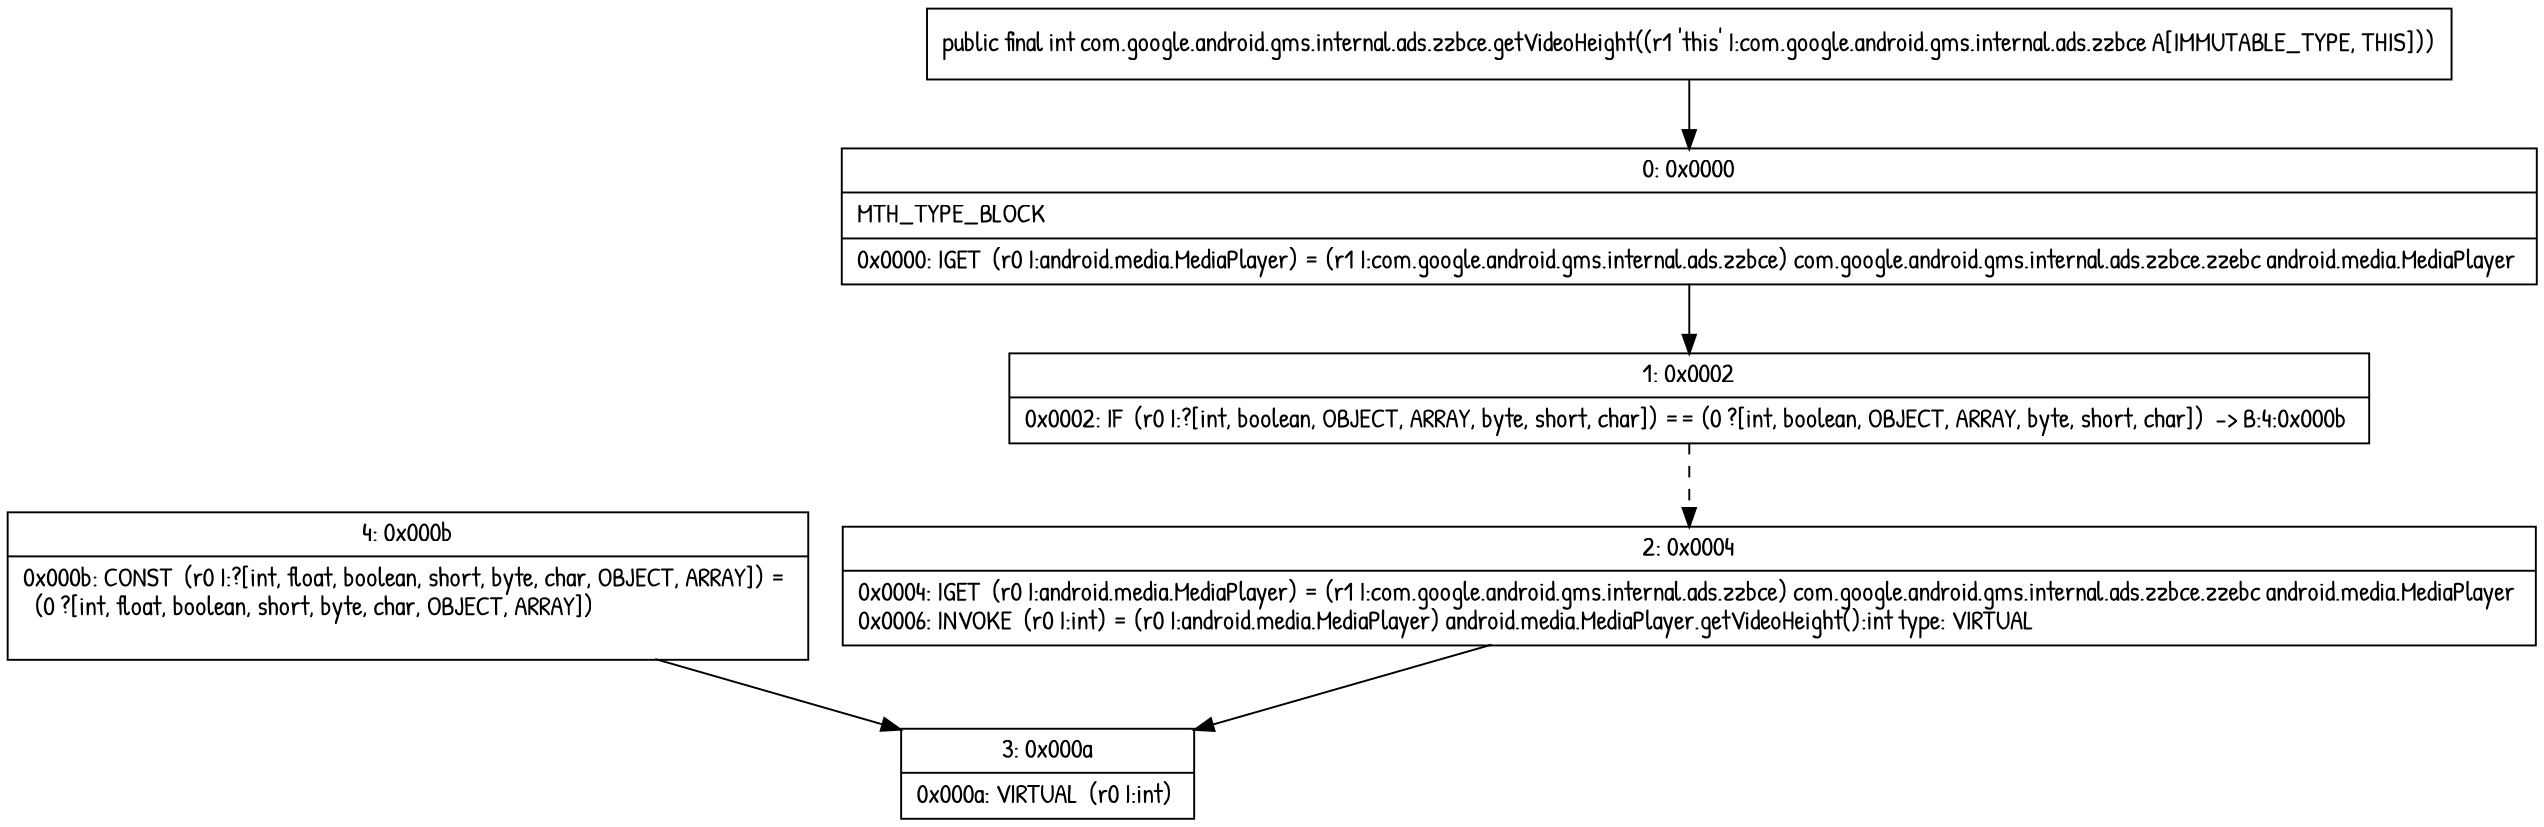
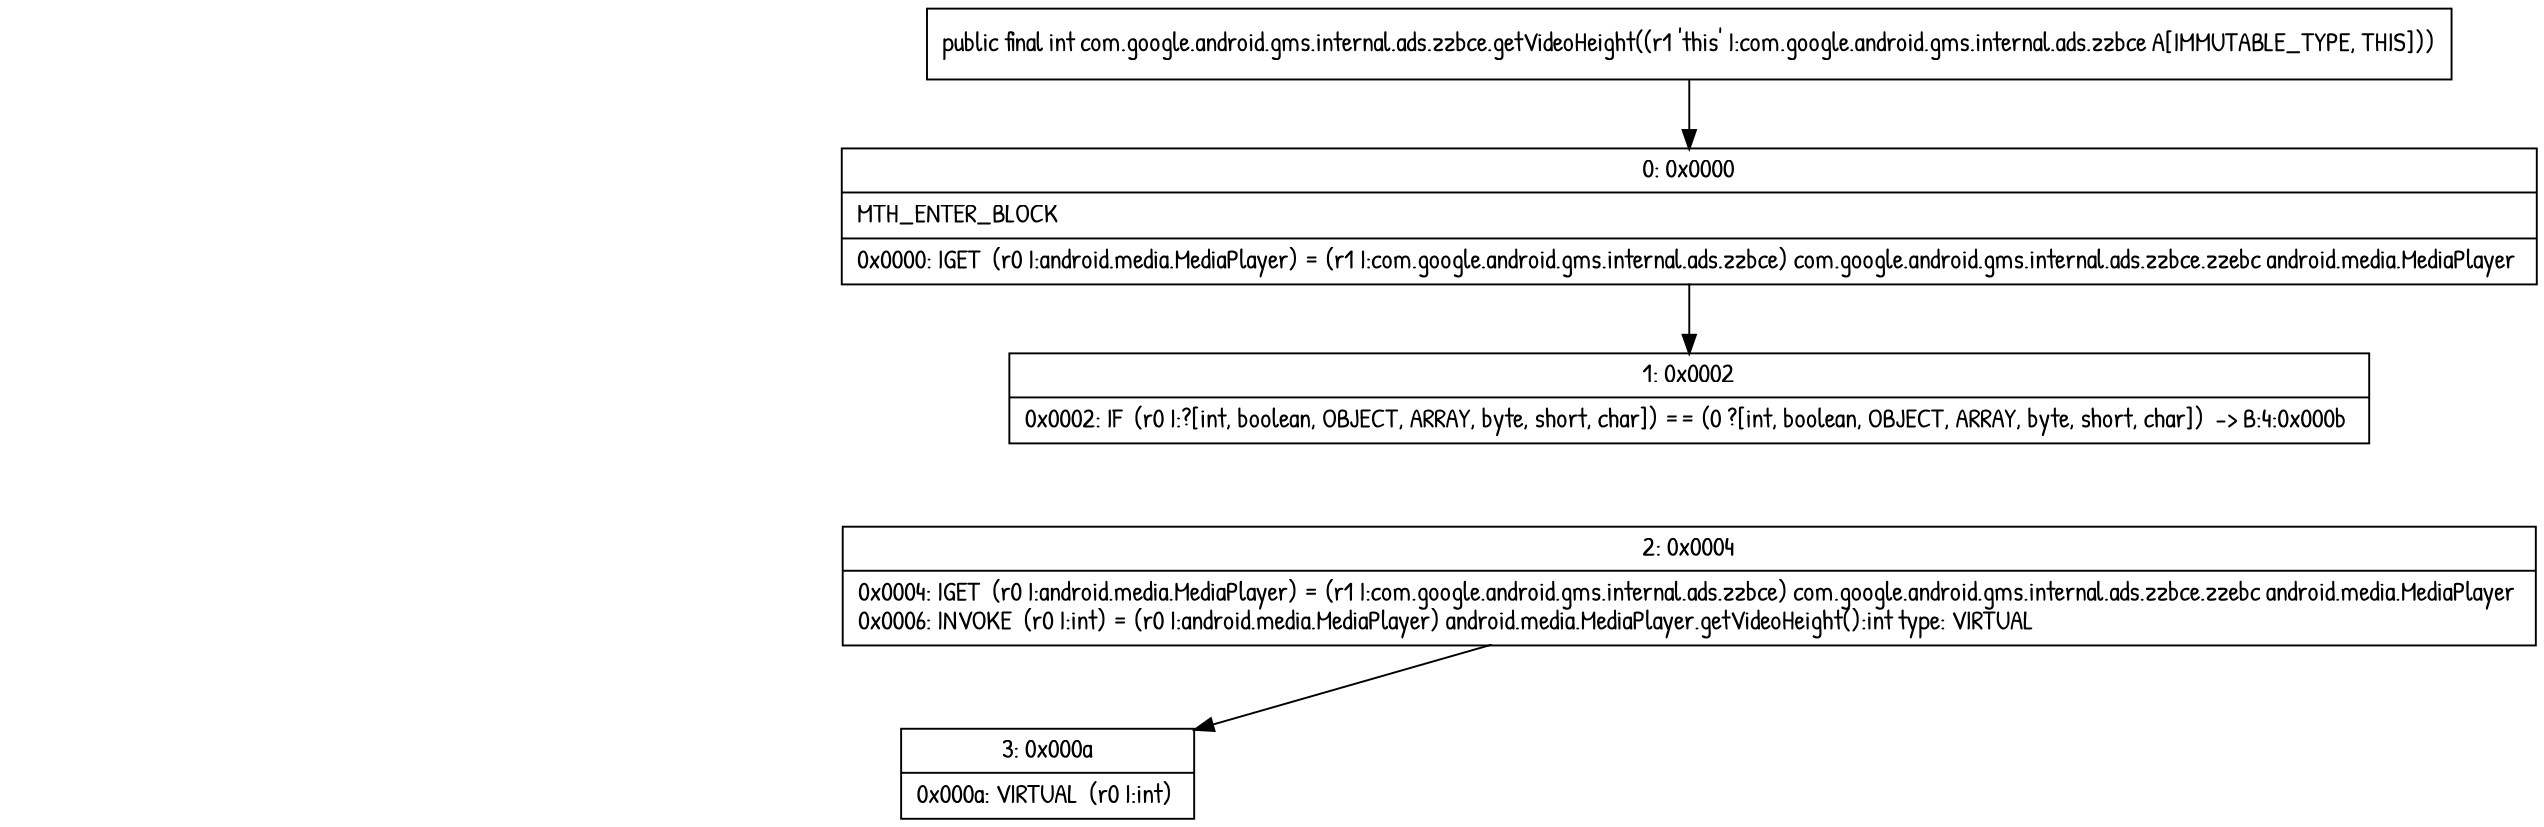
(952, 215) -> (959, 215)
(1689, 475) -> none
(408, 586) -> none
